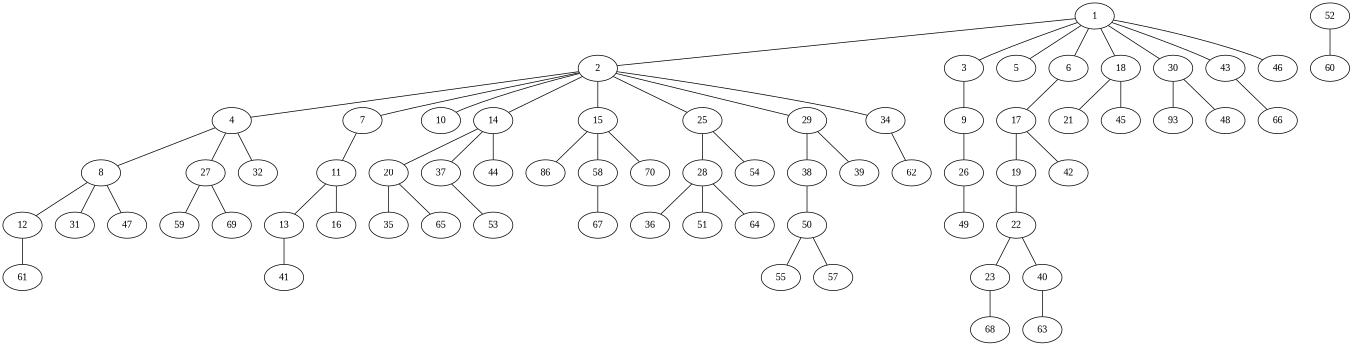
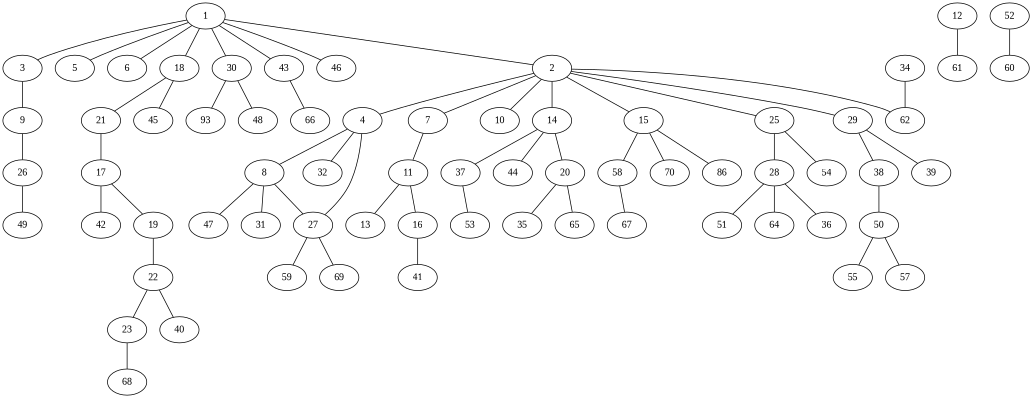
(743, 91) -> (732, 80)
(1042, 94) -> (101, 147)
(62, 199) -> (289, 199)
(284, 251) -> (418, 251)
(1042, 330) -> none
